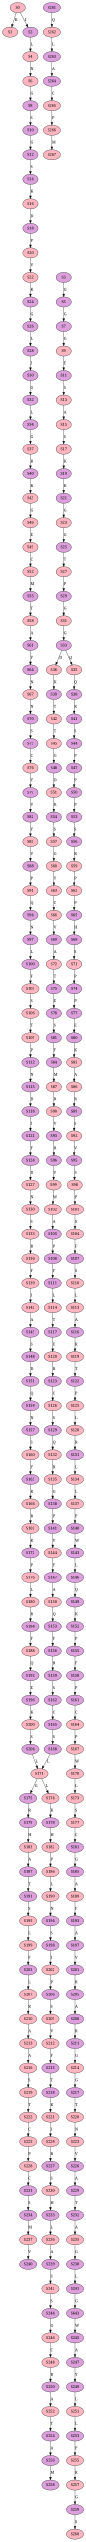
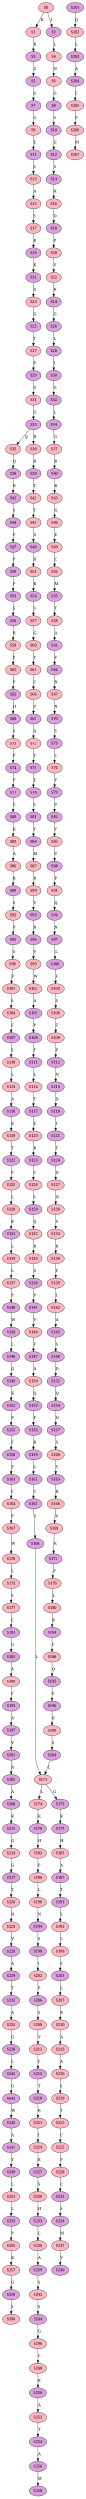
none -> (33, 43)
